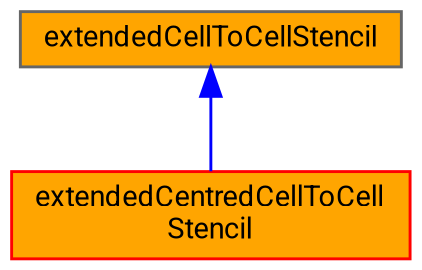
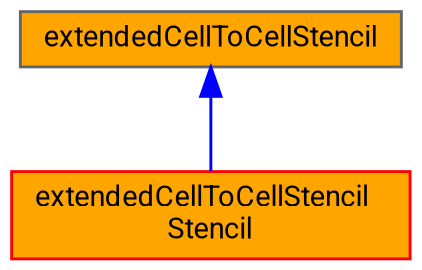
(211, 215) -> (211, 215)
